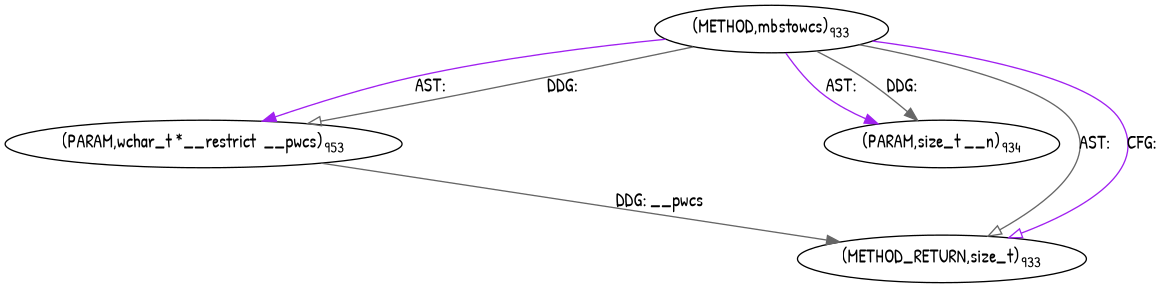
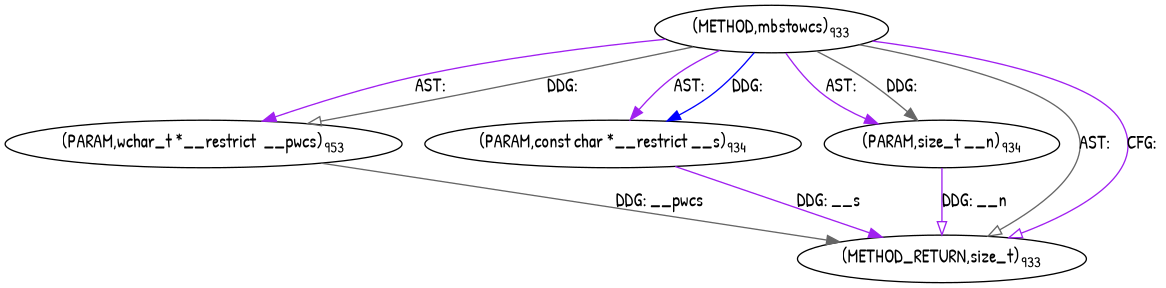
none -> (613, 144)
none -> (942, 195)
